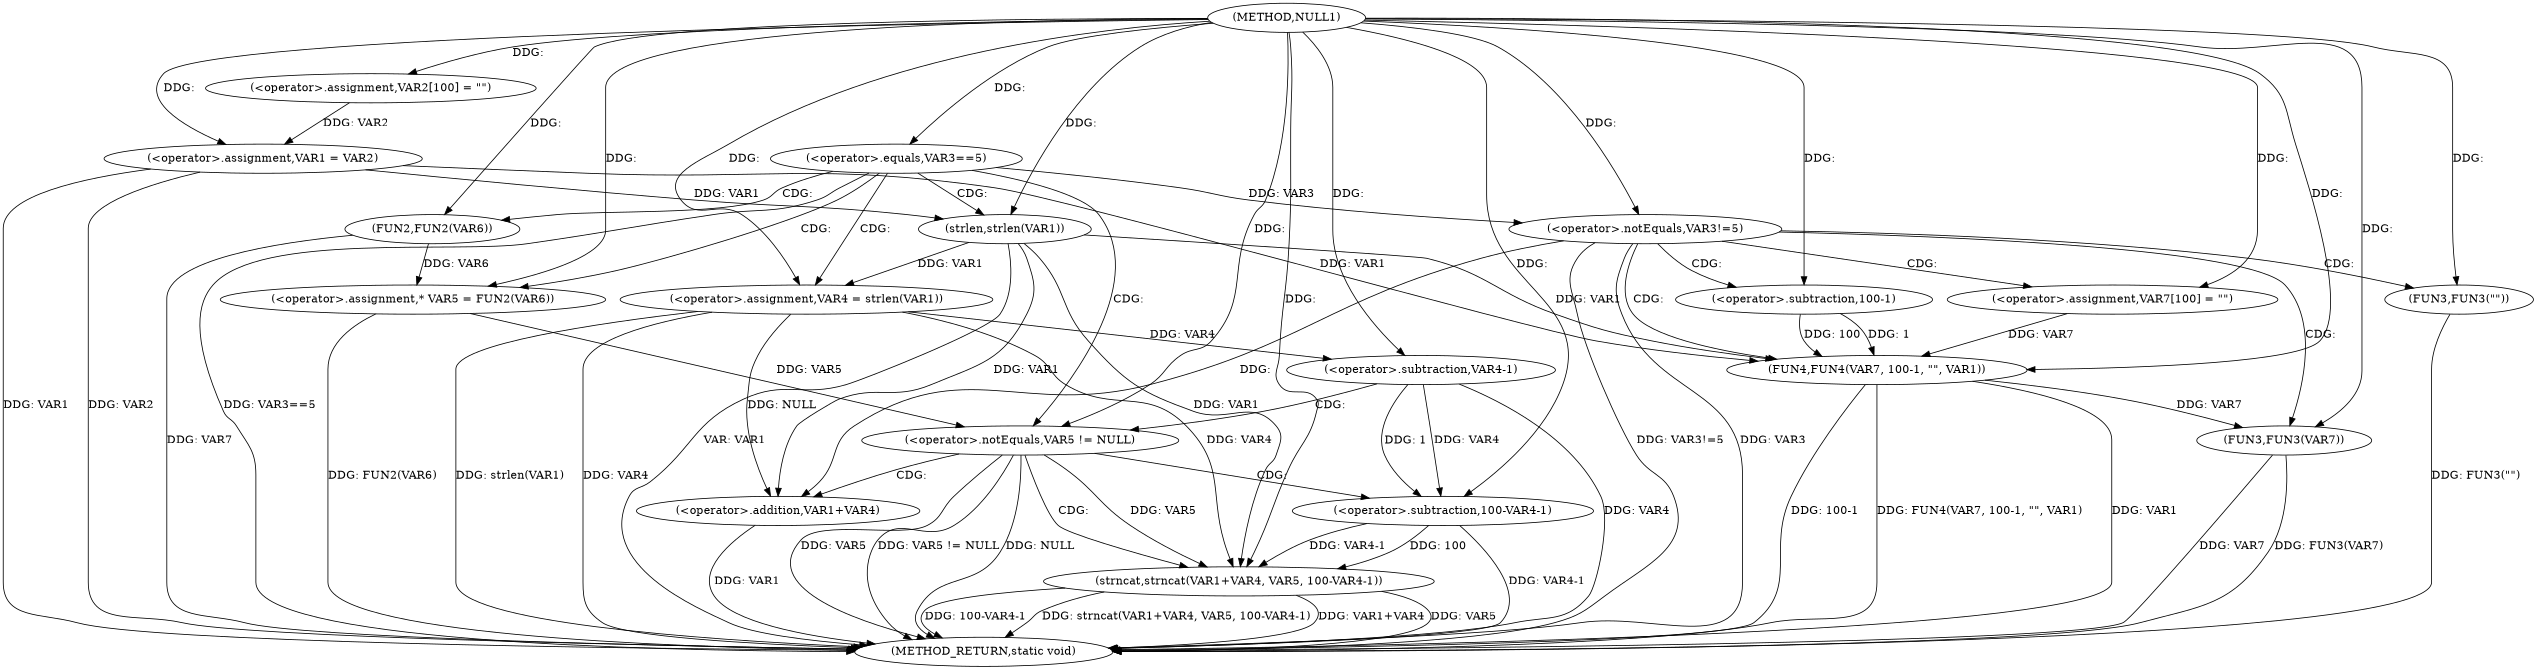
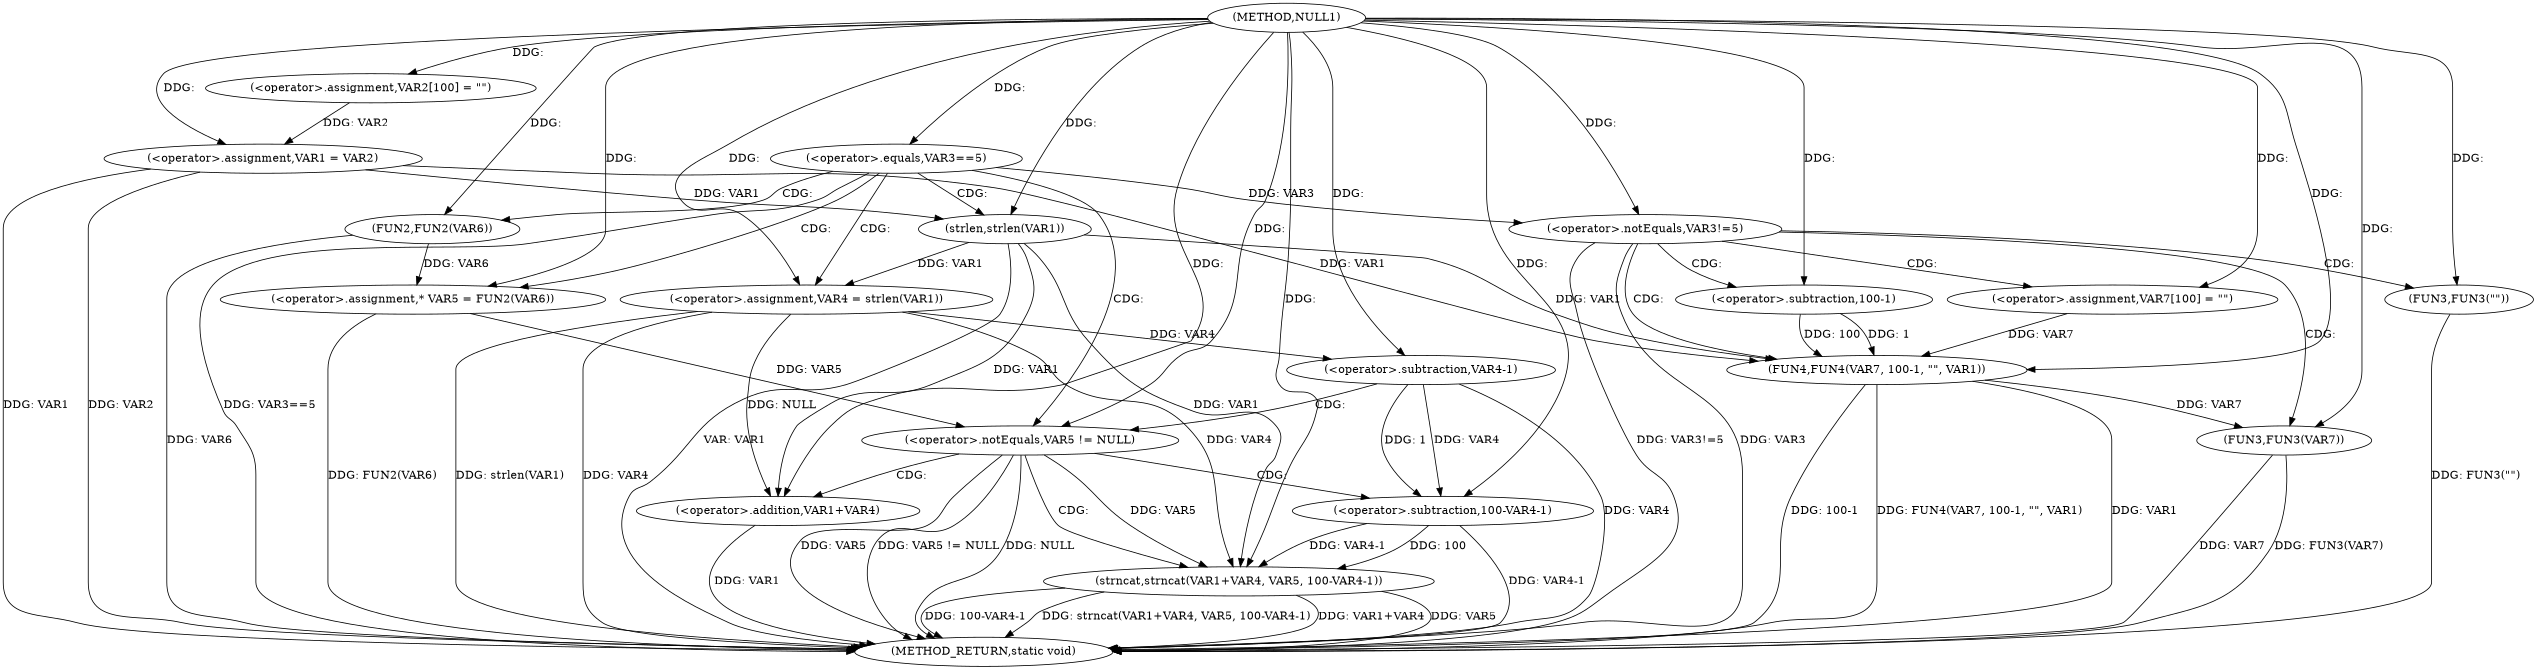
(1176, 377) -> (1140, 359)
(200, 440) -> (200, 440)
